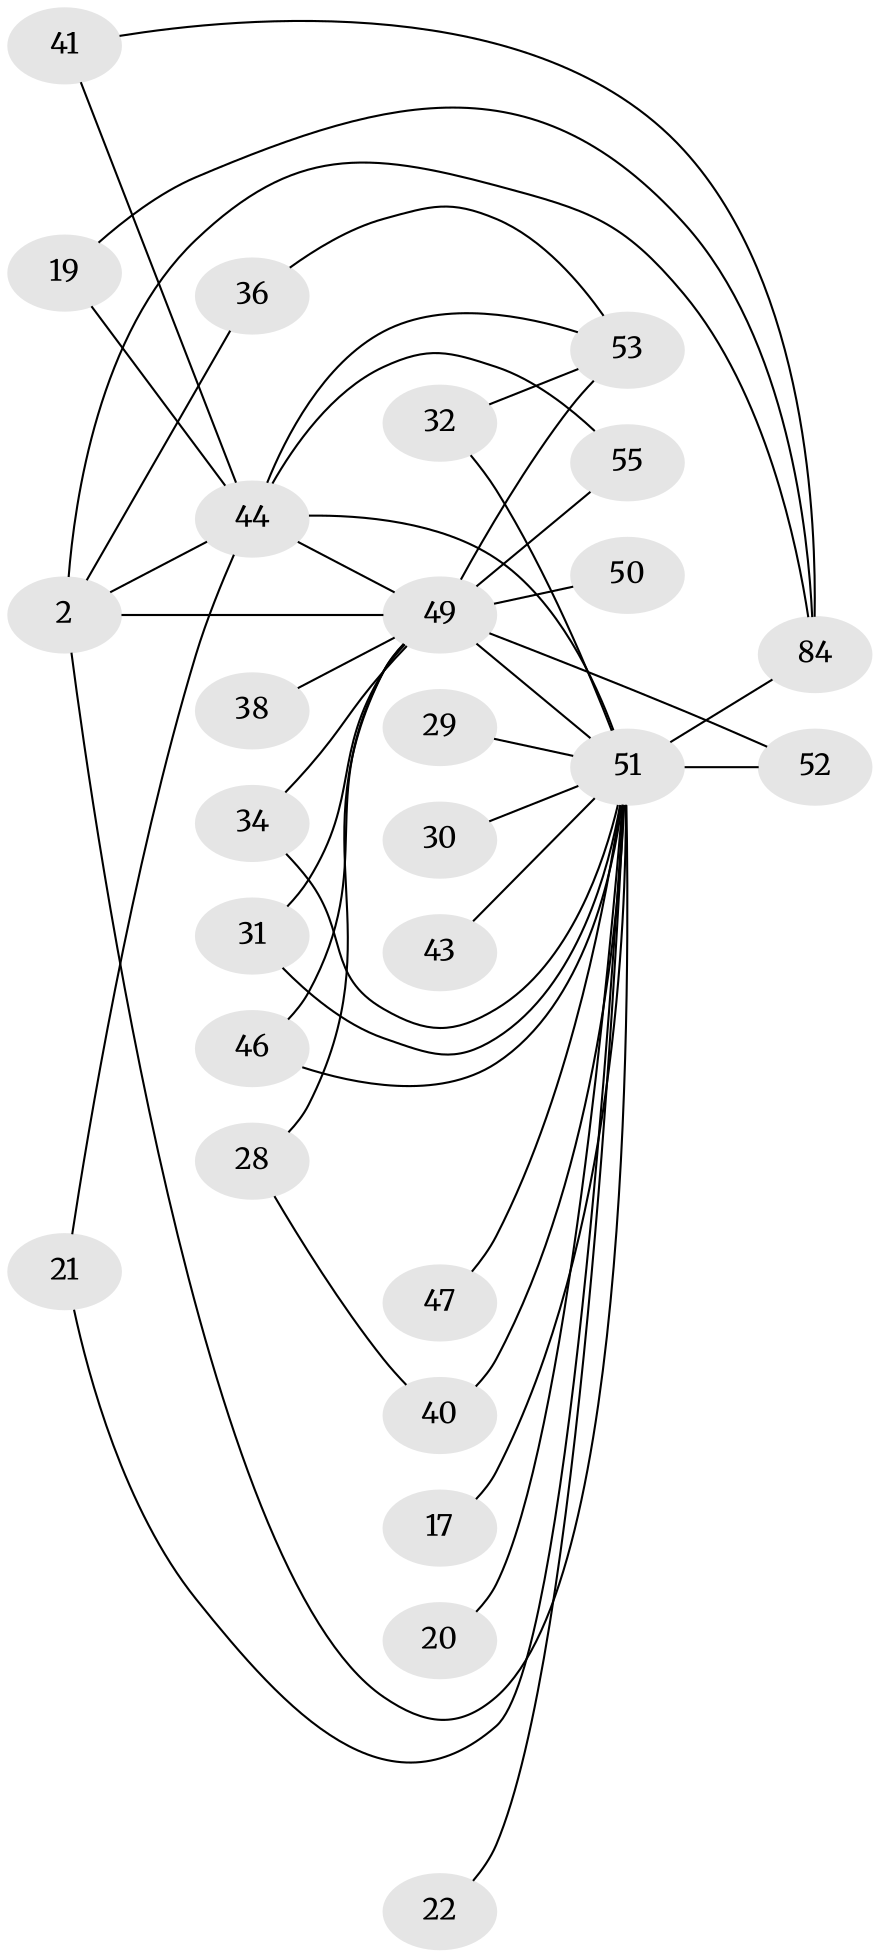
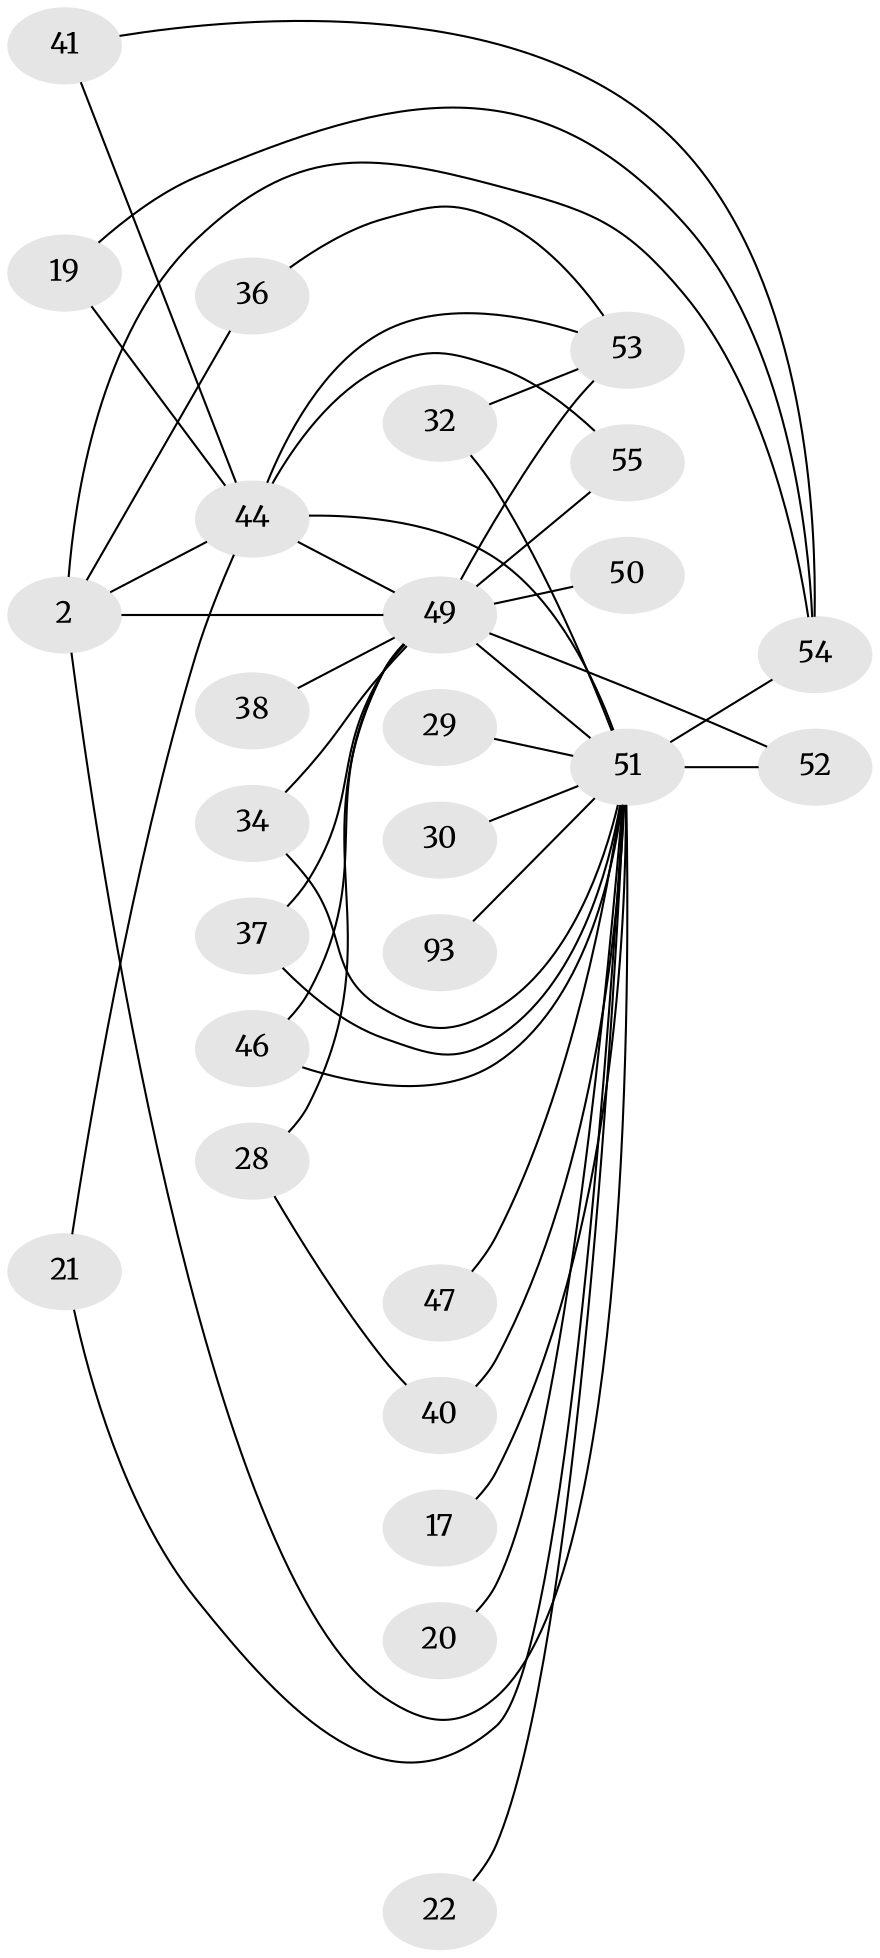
(815, 655) -> (815, 655)
(252, 936) -> (252, 936)
(440, 953) -> (440, 953)
